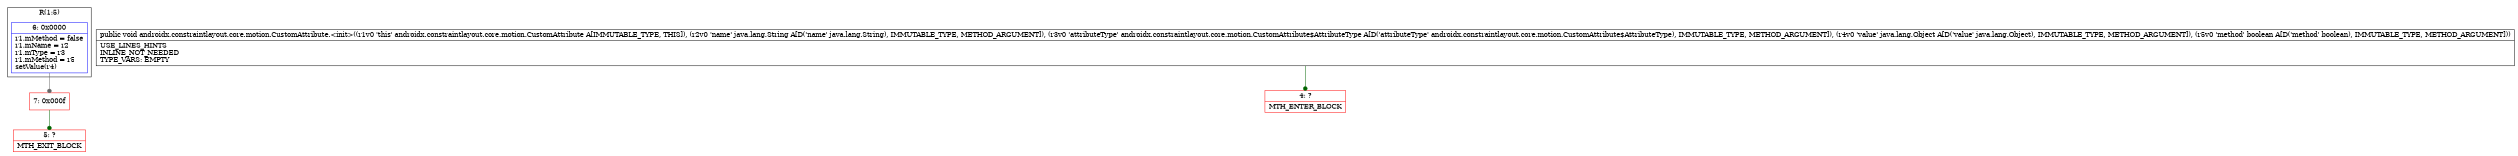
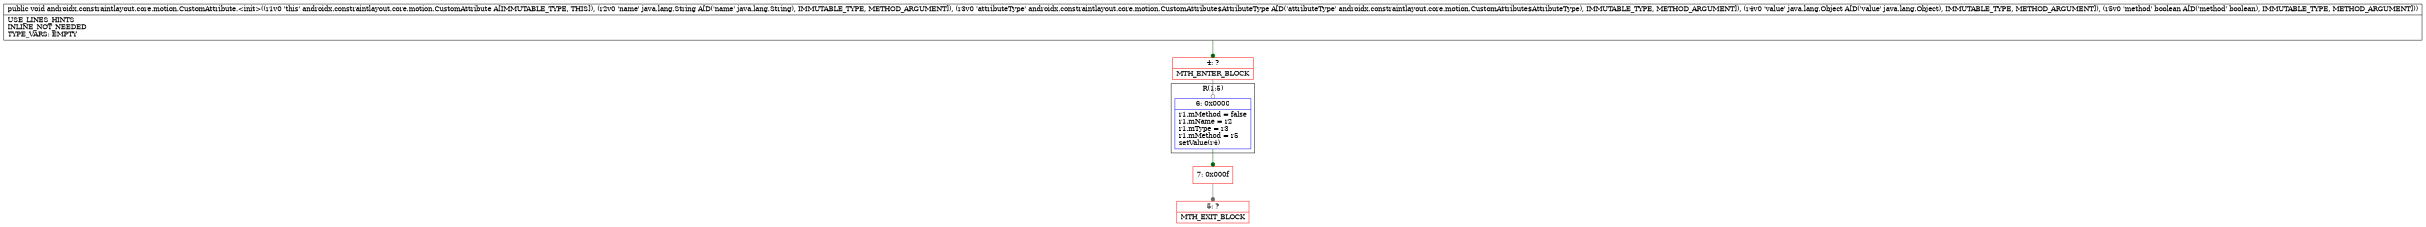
(49, 81) -> (1213, 156)
none -> (1213, 87)
(49, 118) -> (1213, 190)
